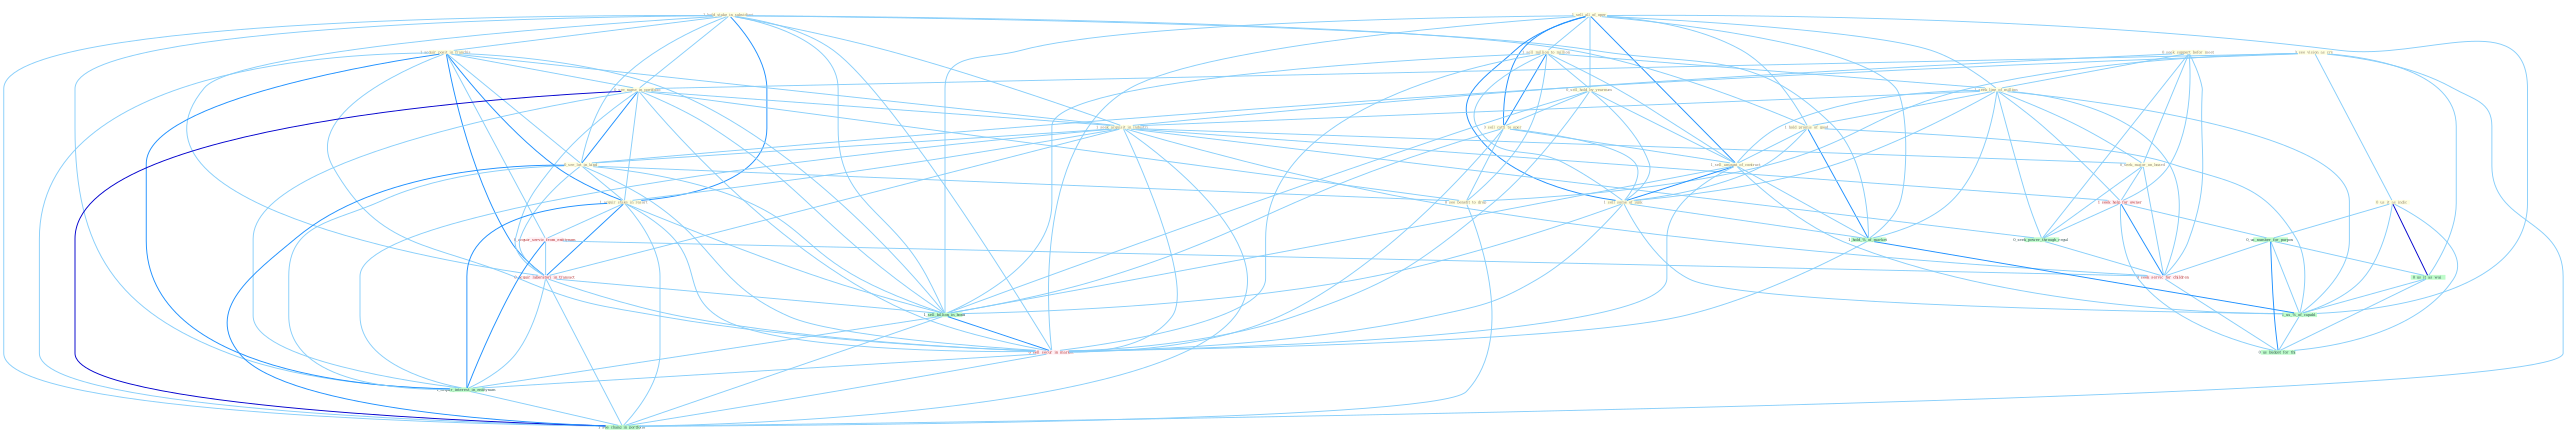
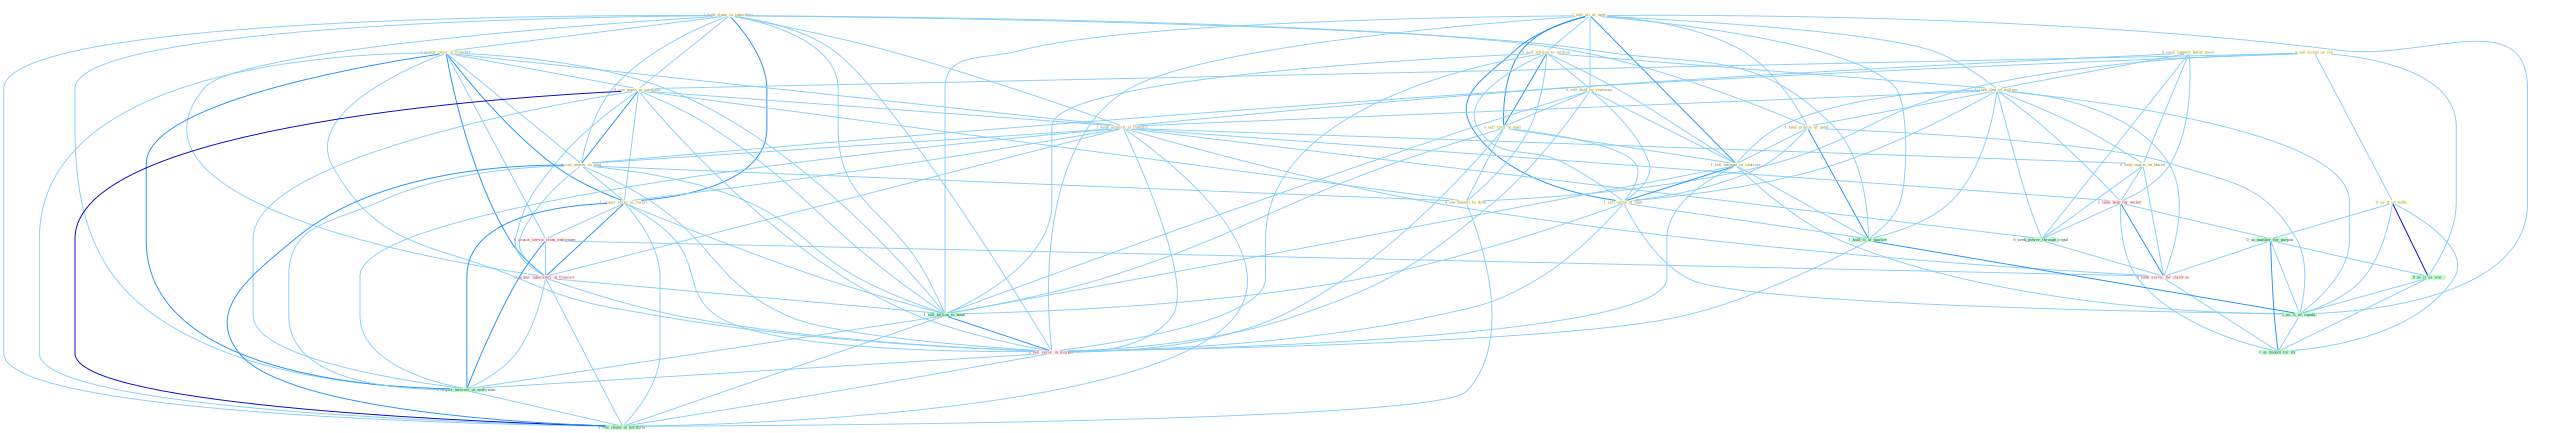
(2203, 162) -> none
(581, 165) -> (581, 165)
(1824, 404) -> none
